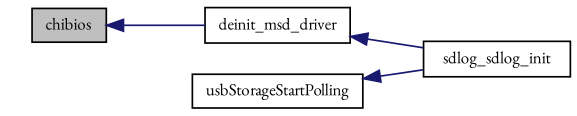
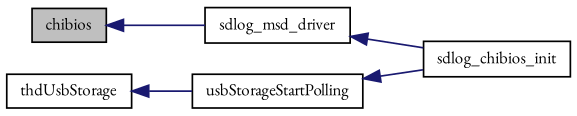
(278, 25) -> (278, 25)
(497, 59) -> (497, 59)
none -> (69, 91)
